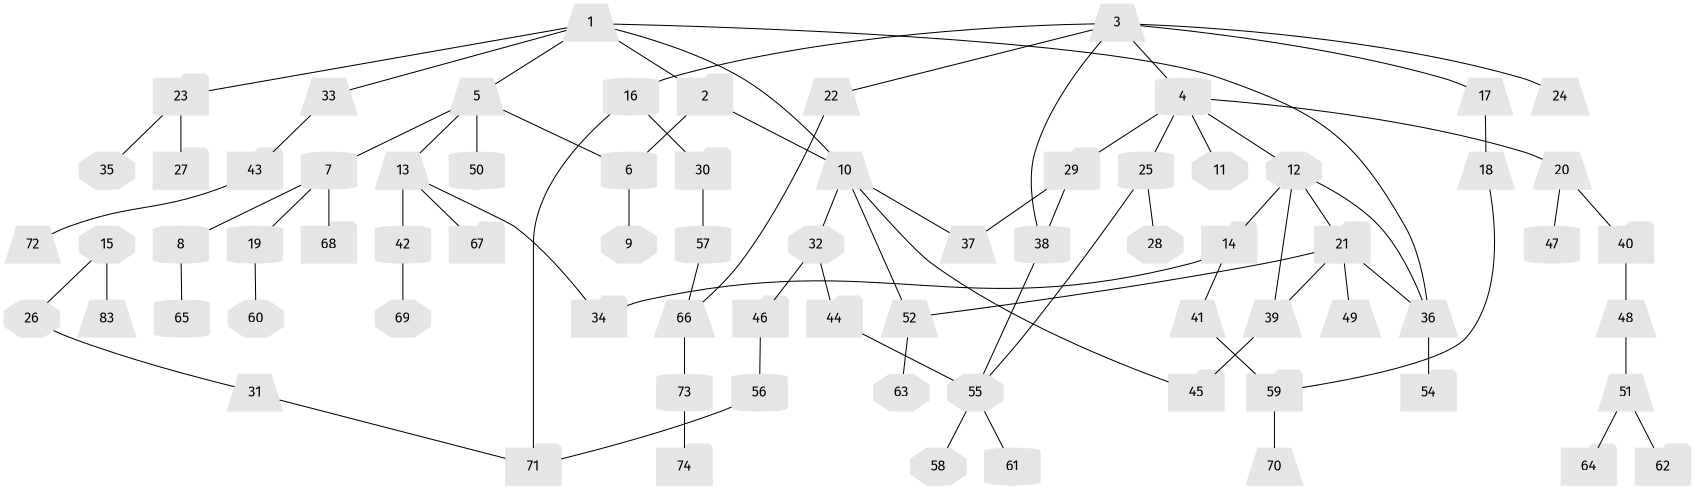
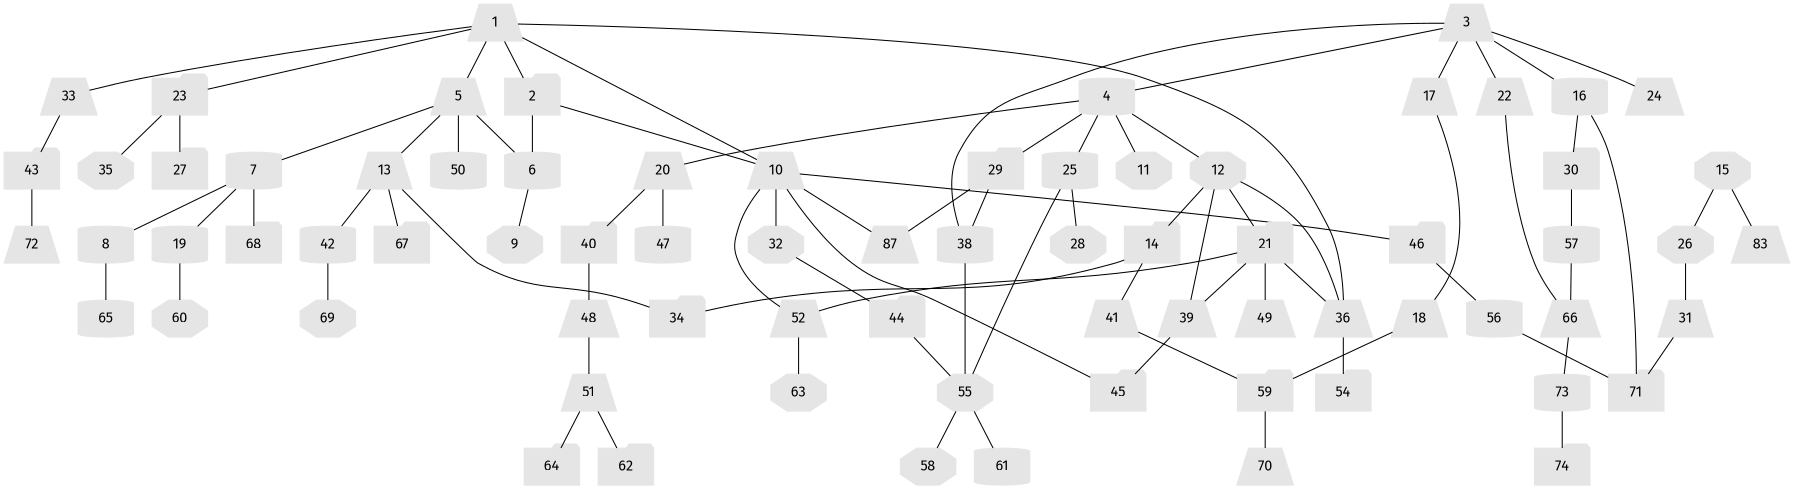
(968, 245) -> (890, 245)
(794, 275) -> (1095, 203)
